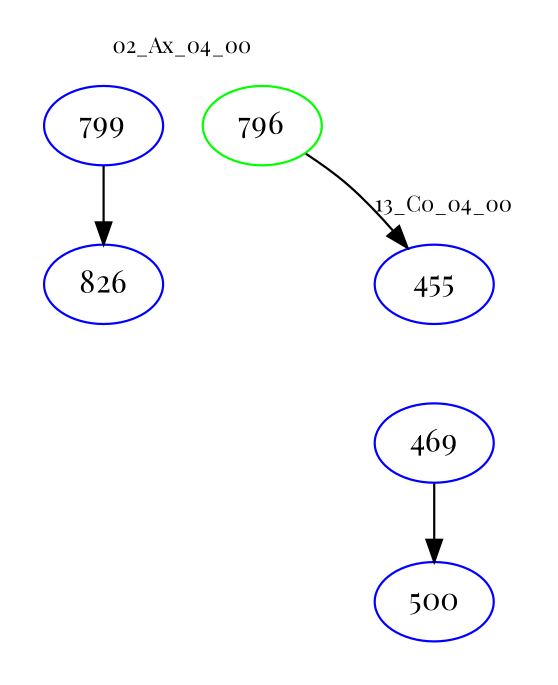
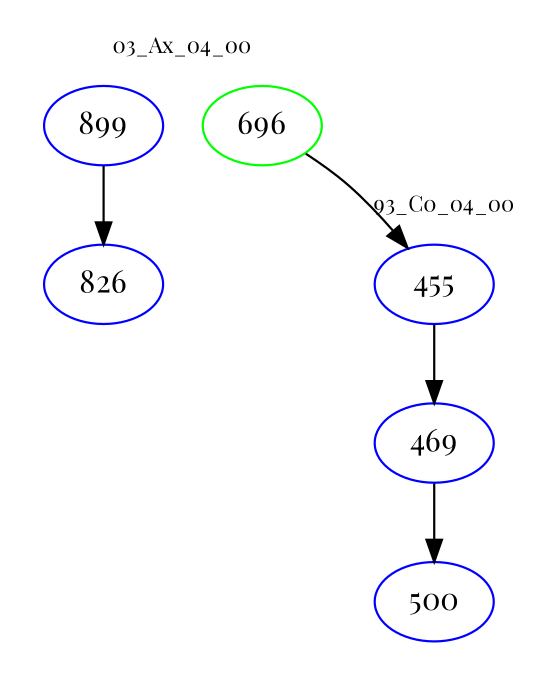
(183, 47) -> (183, 47)
(104, 126) -> (104, 126)
(262, 126) -> (262, 126)
(444, 206) -> (444, 206)
none -> (434, 353)
